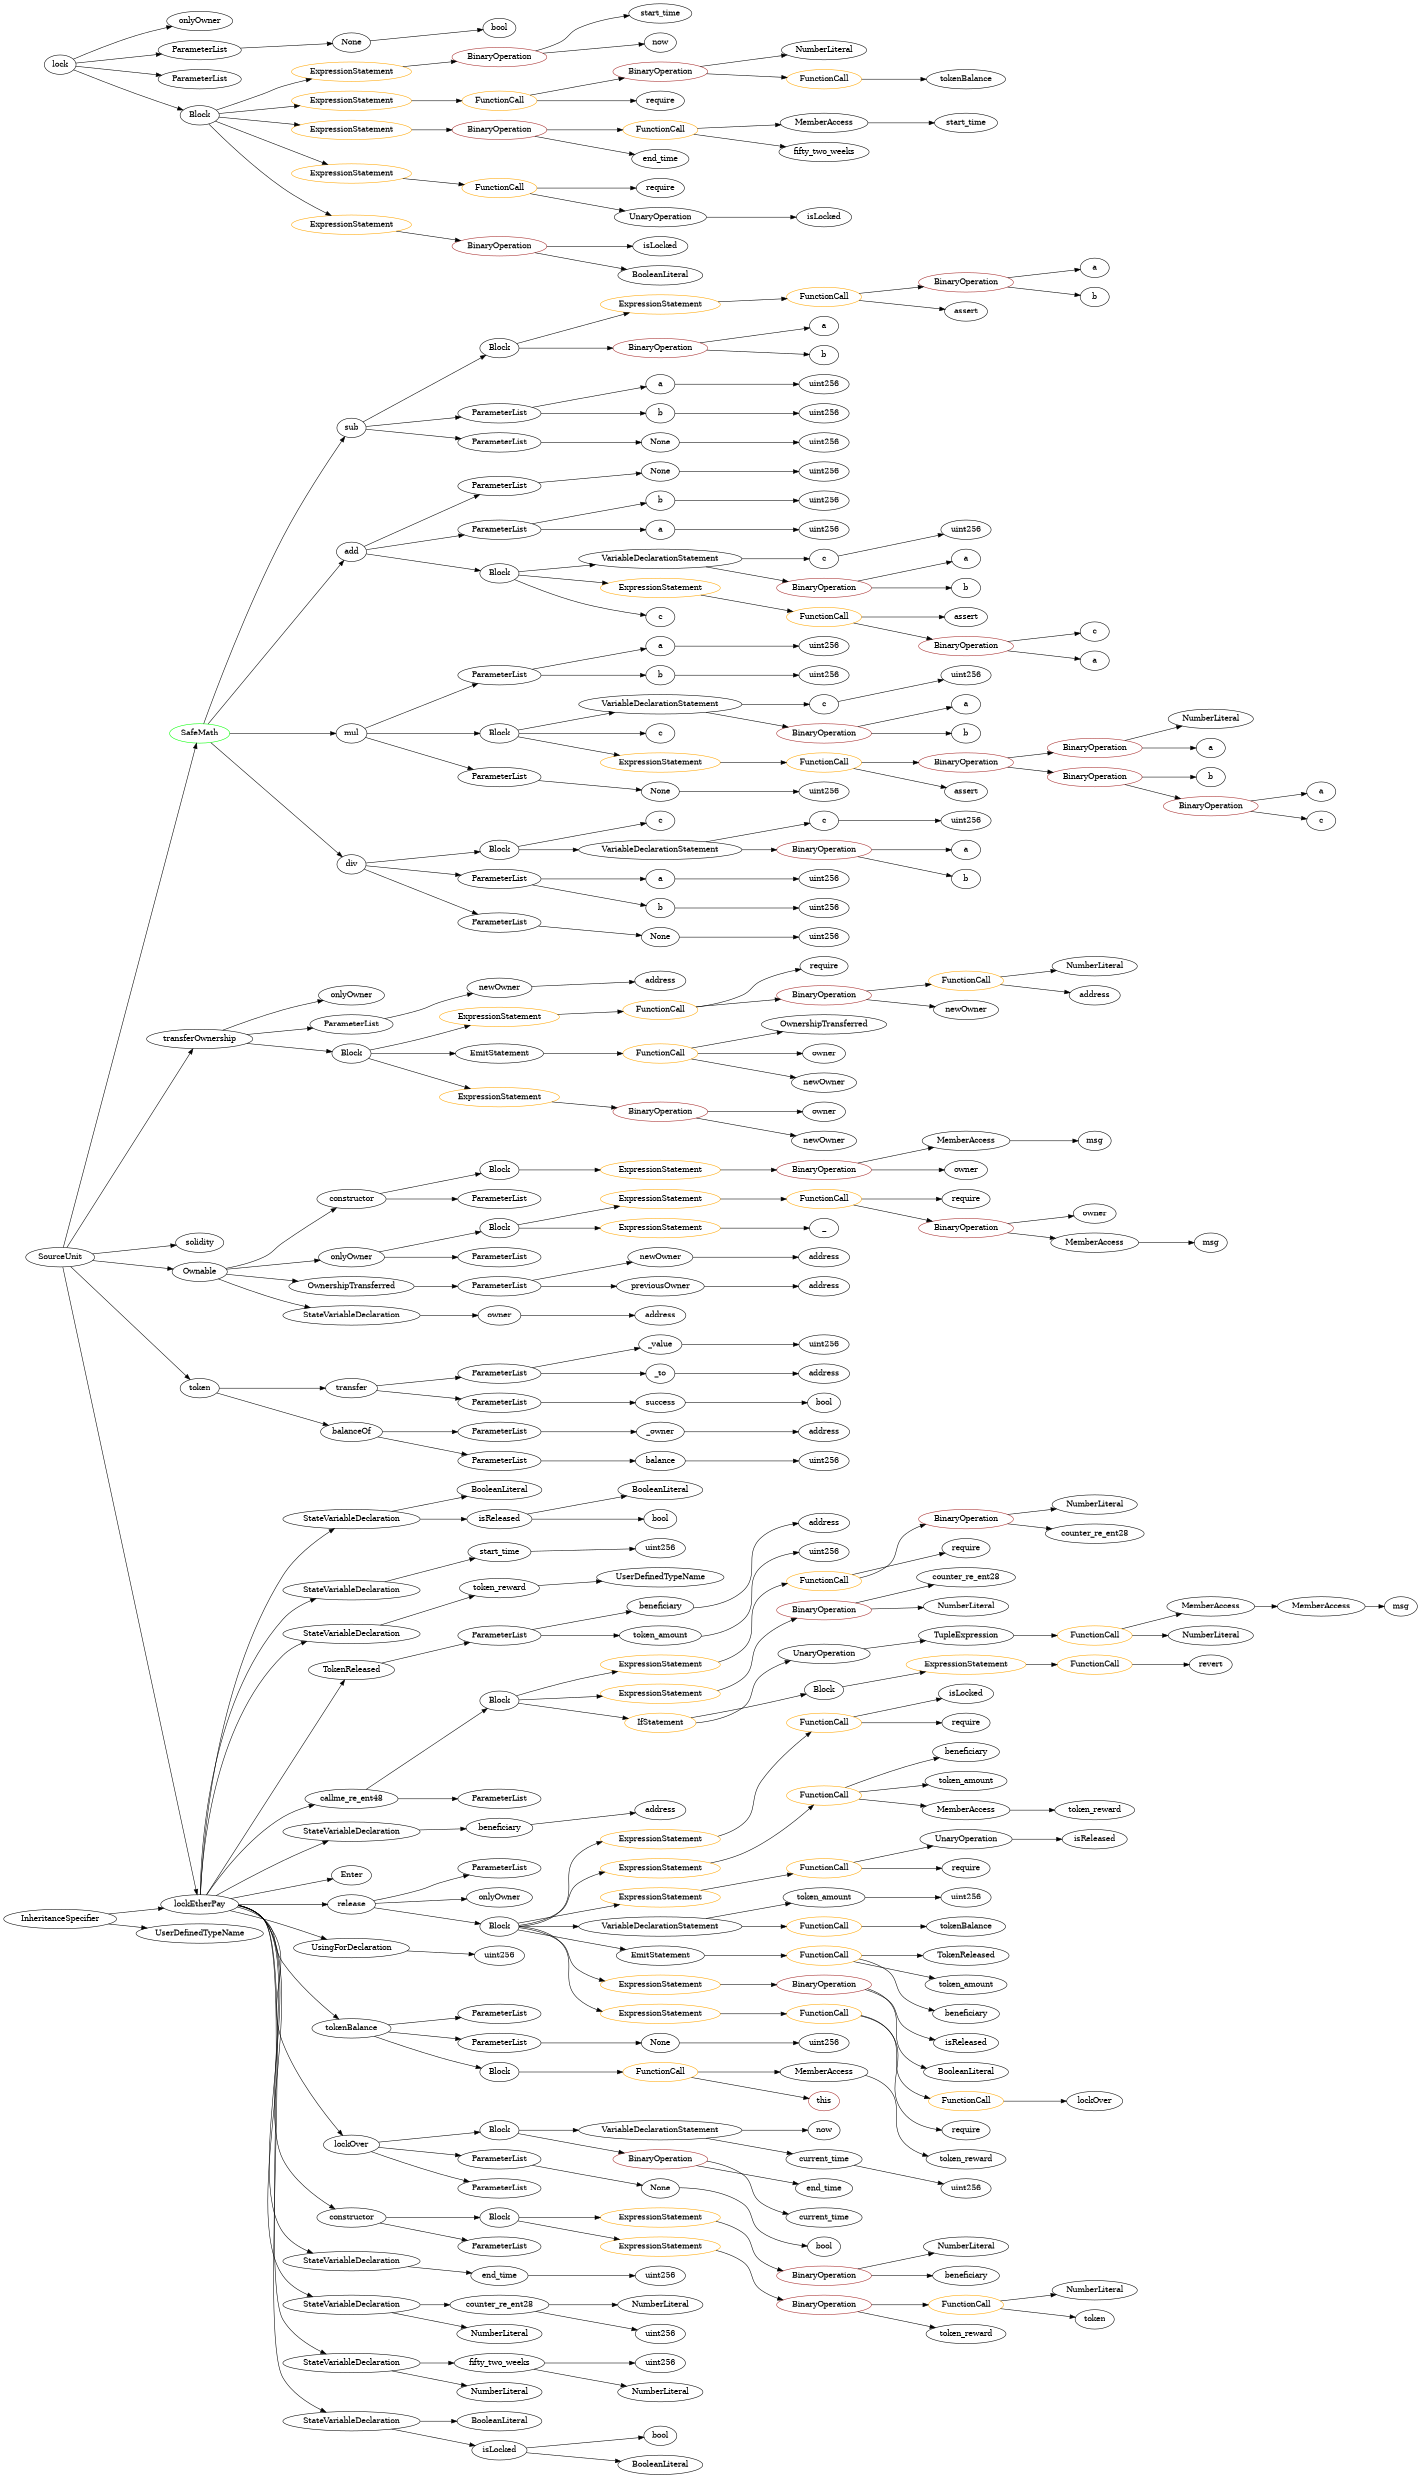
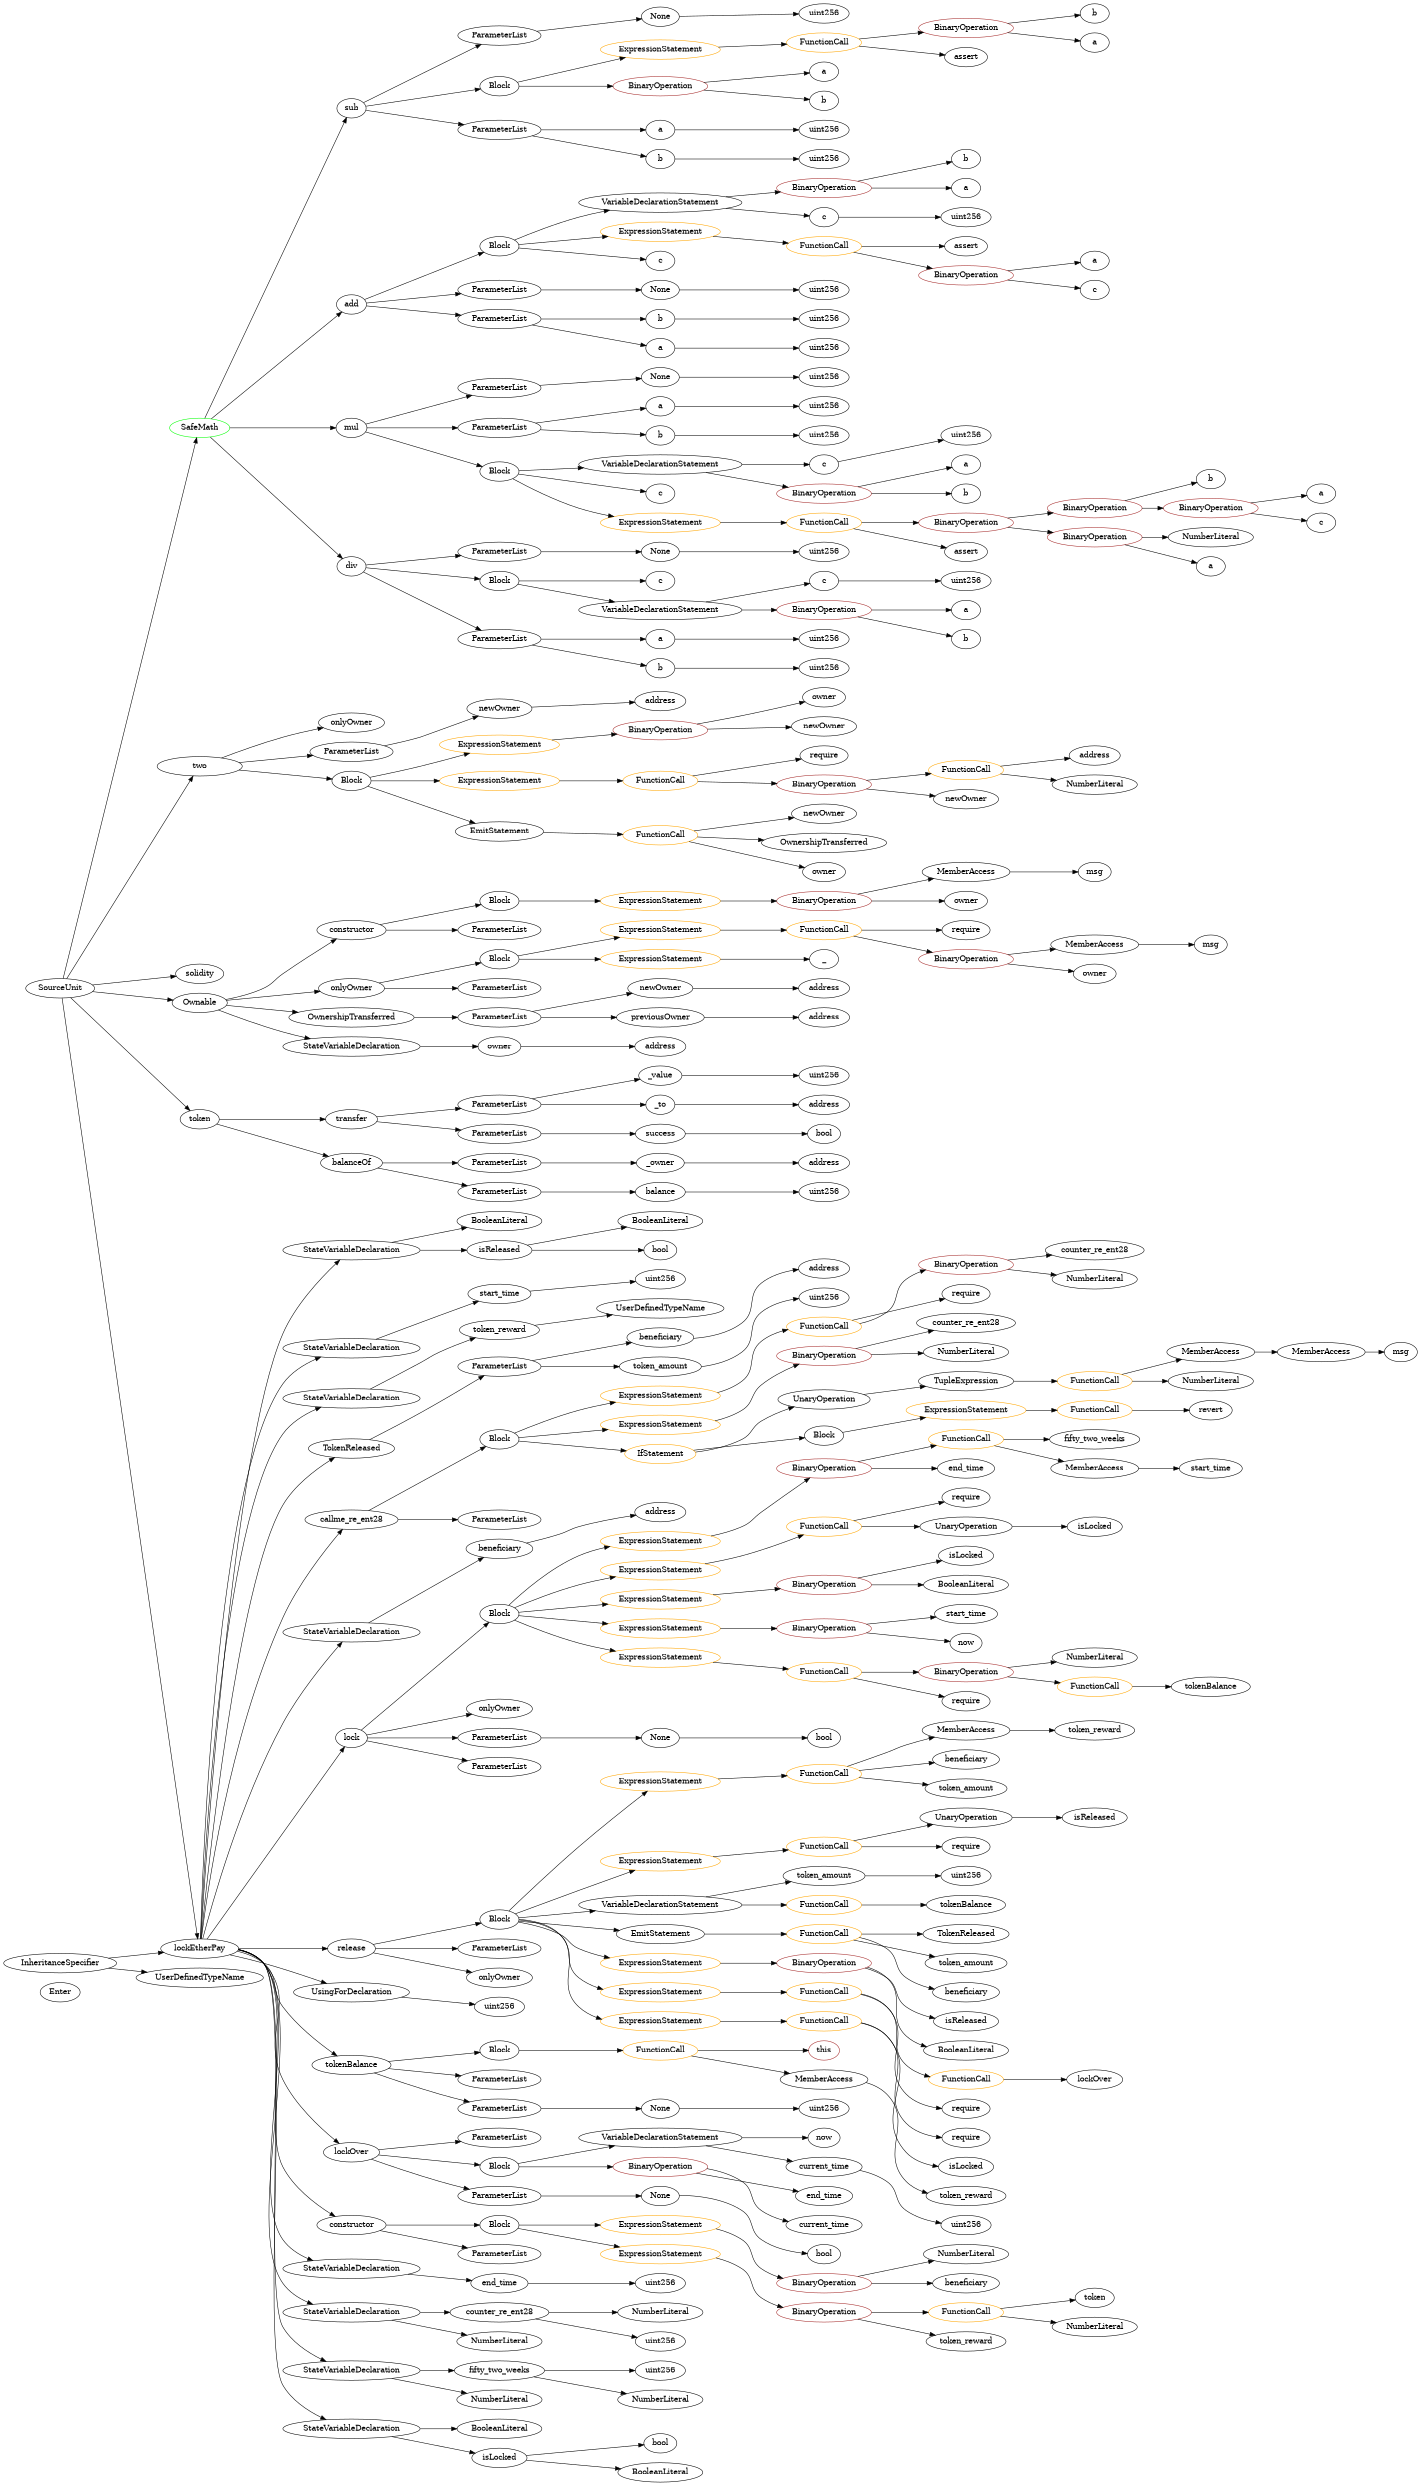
(200, 1039) -> (200, 766)
(351, 1799) -> (351, 1520)
(279, 1889) -> (274, 1845)
